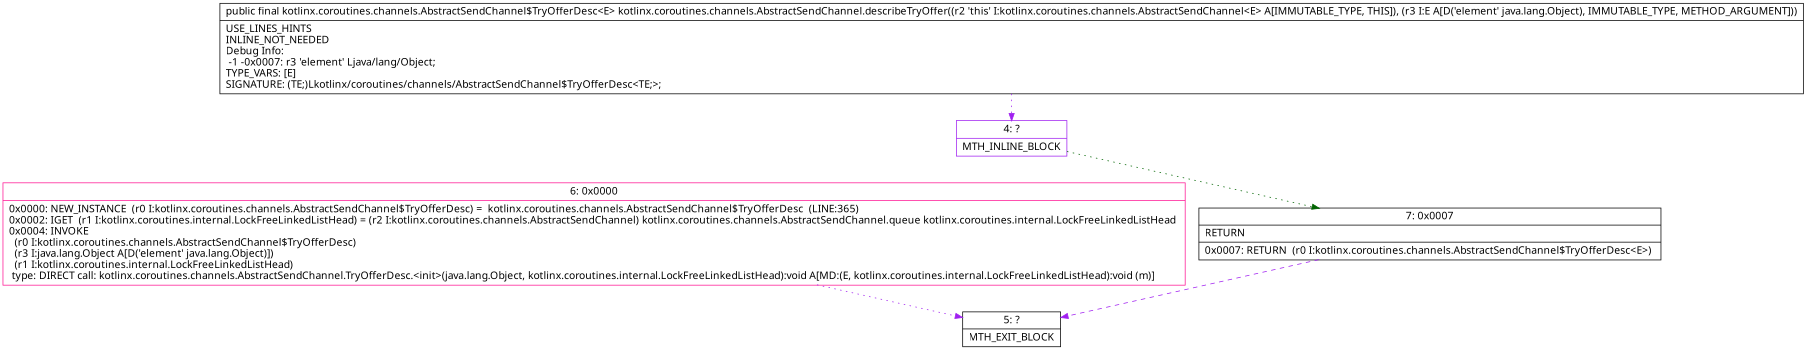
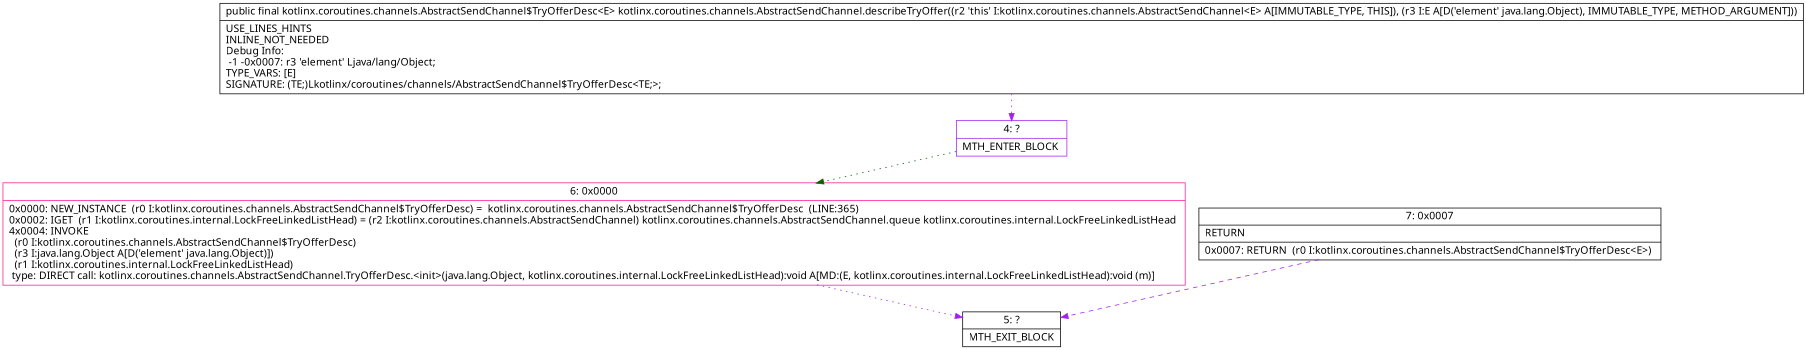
(1012, 147) -> (1011, 147)
(1189, 179) -> (890, 167)
(52, 231) -> (52, 231)
